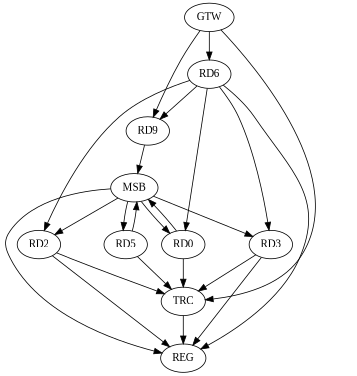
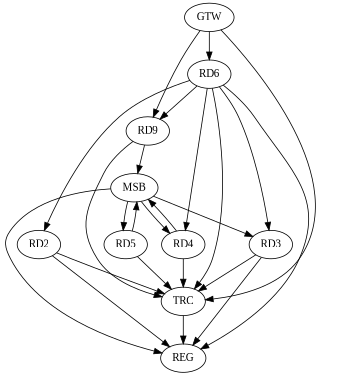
none -> (223, 187)
(90, 214) -> none
none -> (86, 228)
(183, 245) -> (183, 245)
